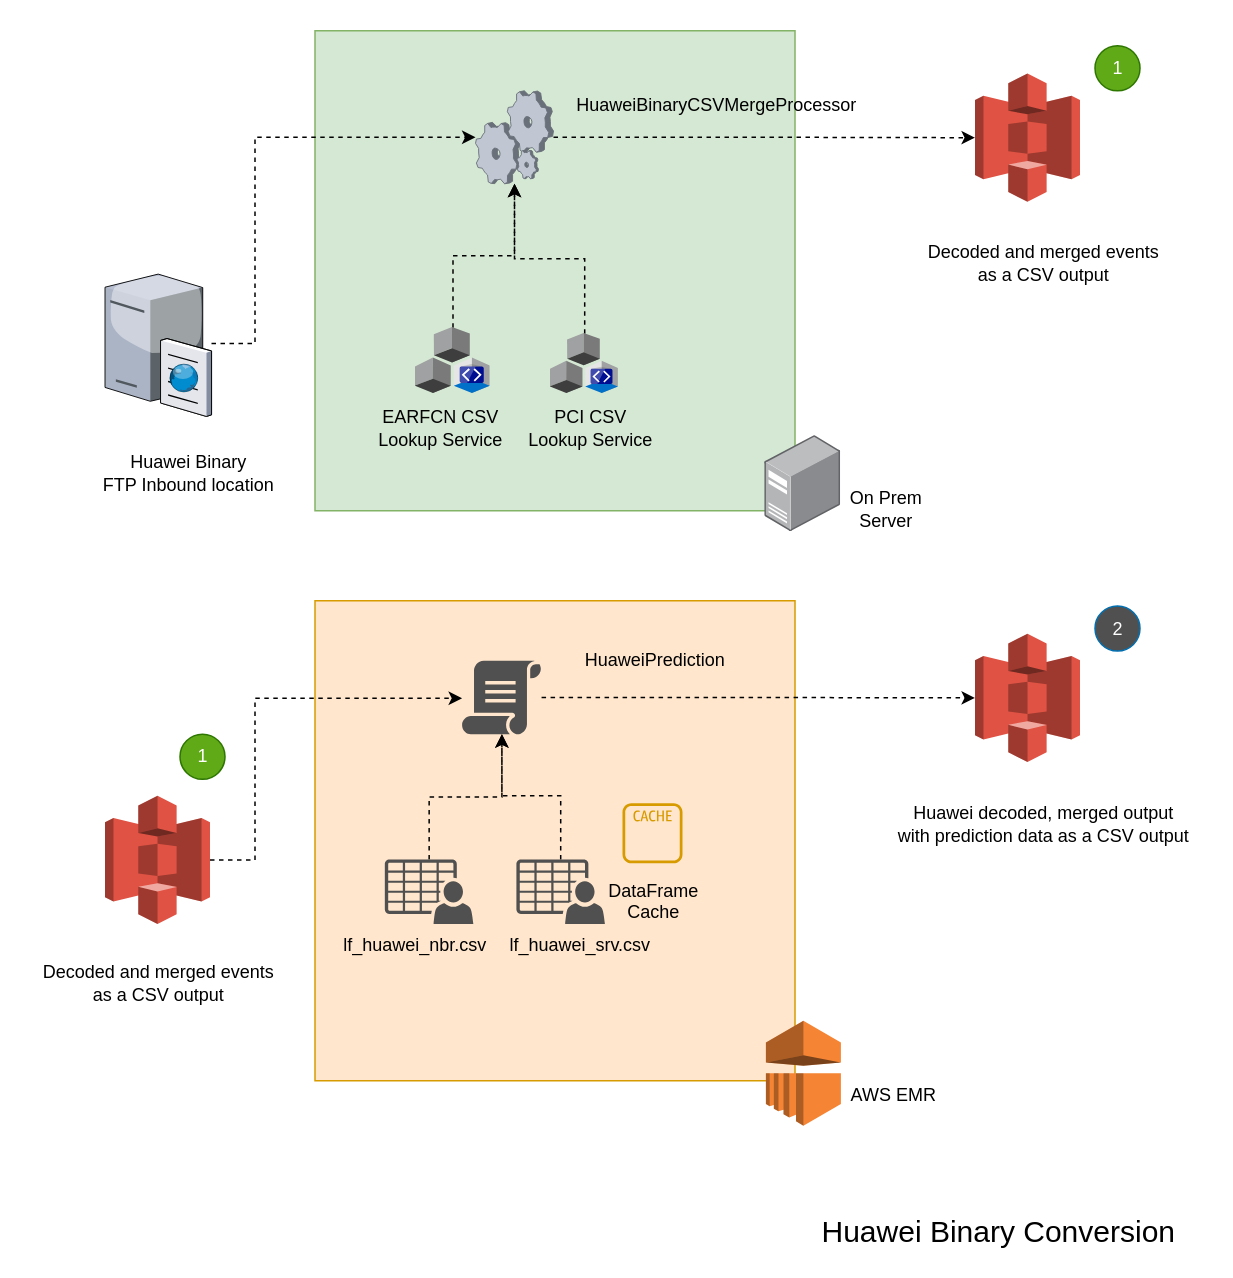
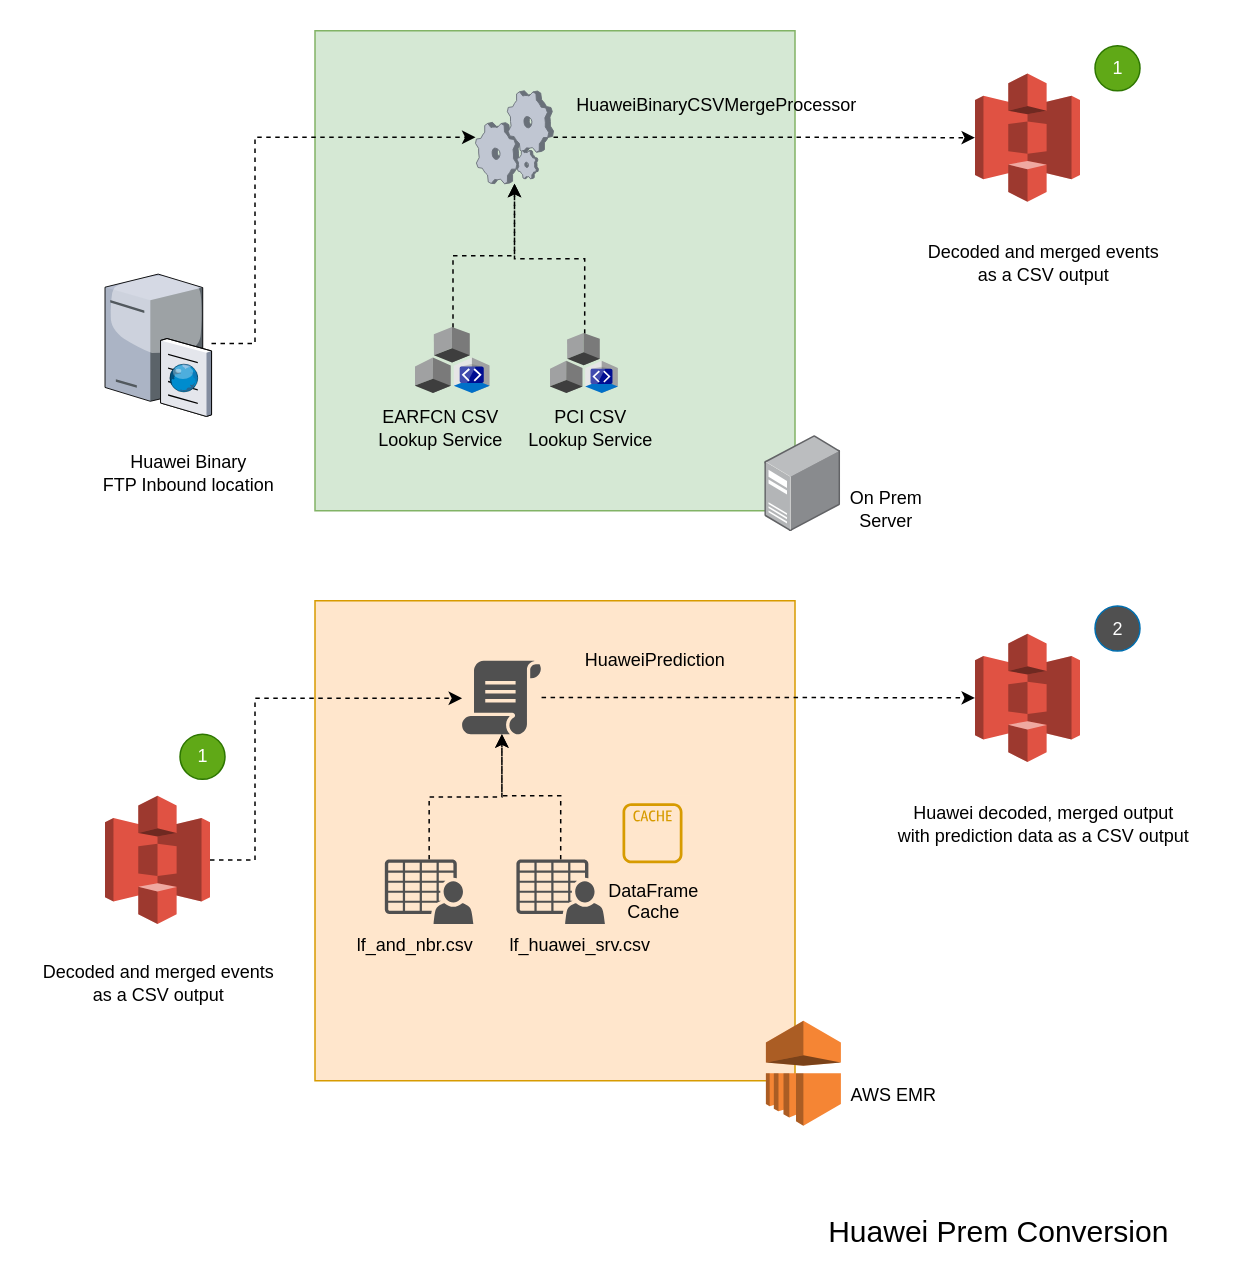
(416, 946) -> (416, 946)
(999, 1231) -> (999, 1231)
